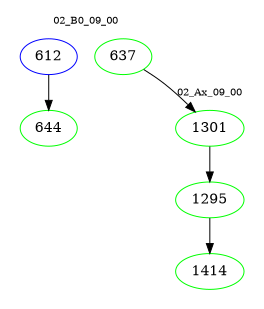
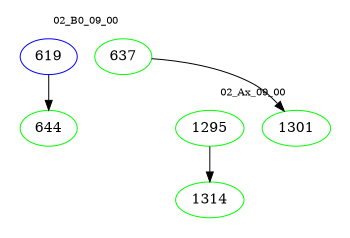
(49, 57) -> (49, 57)
(210, 159) -> none
(210, 271) -> (210, 200)
